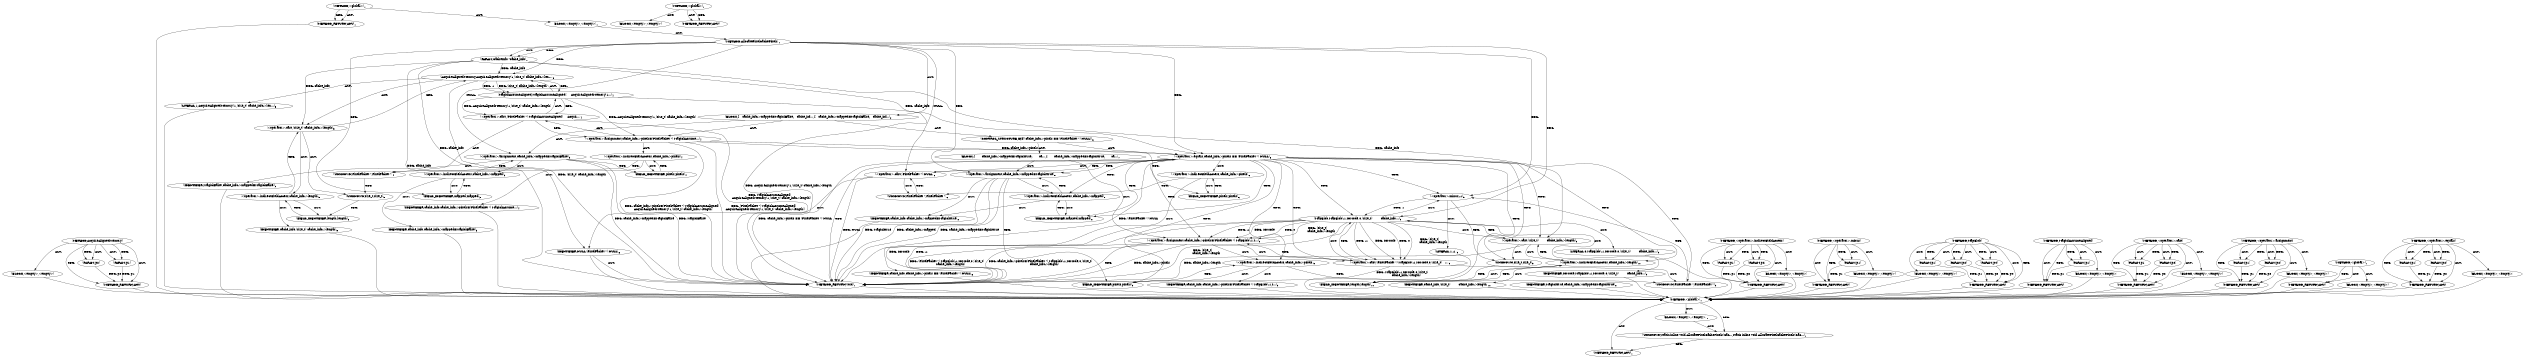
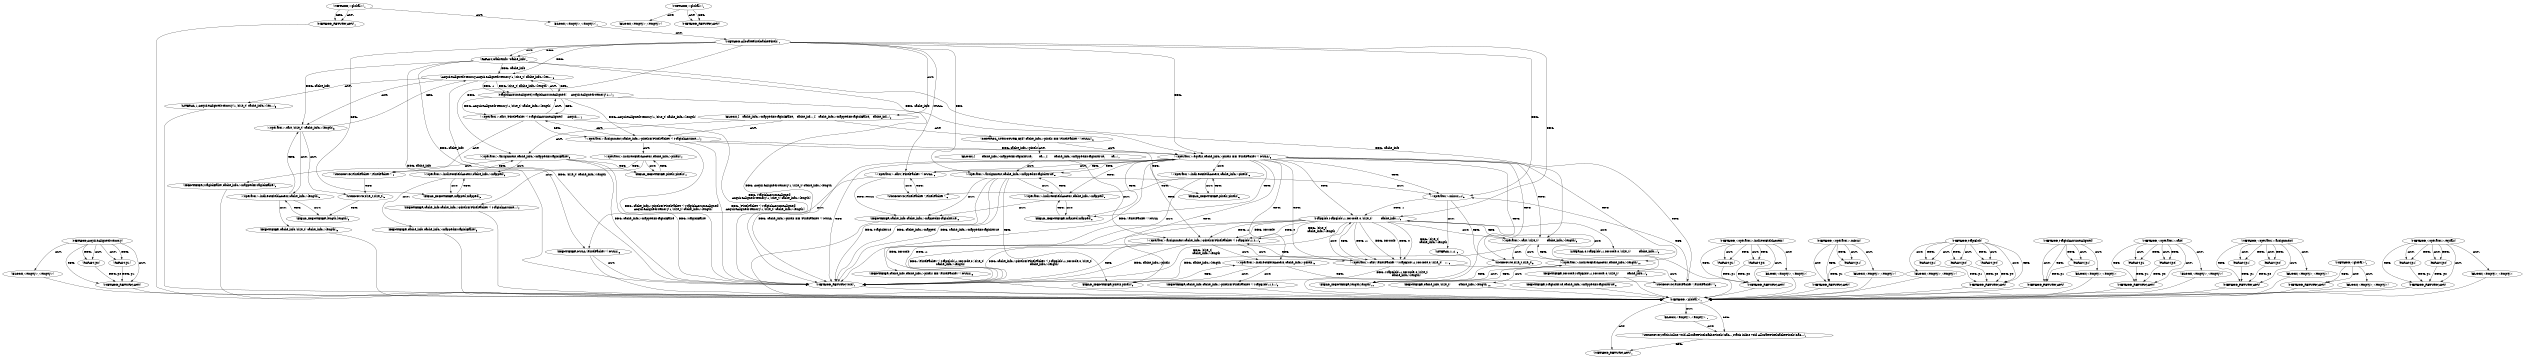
(472, 95) -> (472, 95)
(1411, 210) -> (1245, 179)
(844, 222) -> (856, 199)
